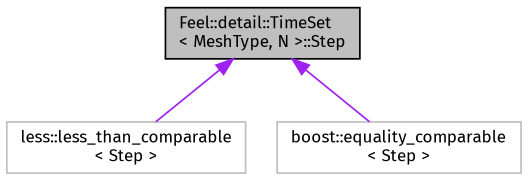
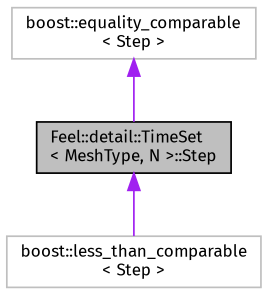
(338, 96) -> (134, 99)
(126, 148) -> (134, 262)
